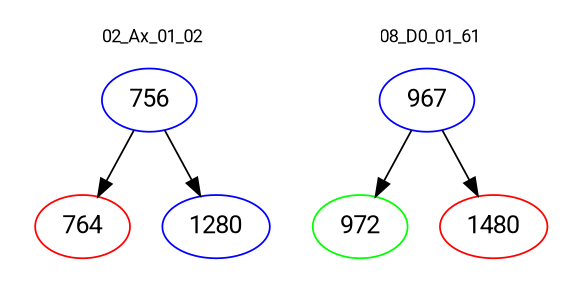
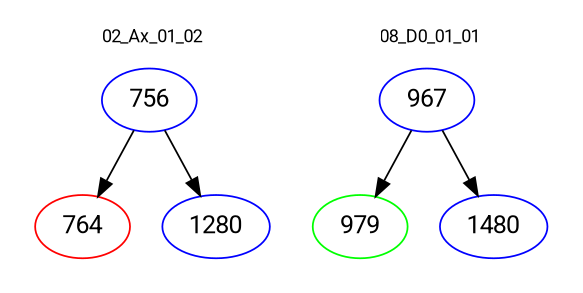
(430, 38) -> (430, 38)
(360, 227) -> (360, 227)
(494, 227) -> (494, 227)
